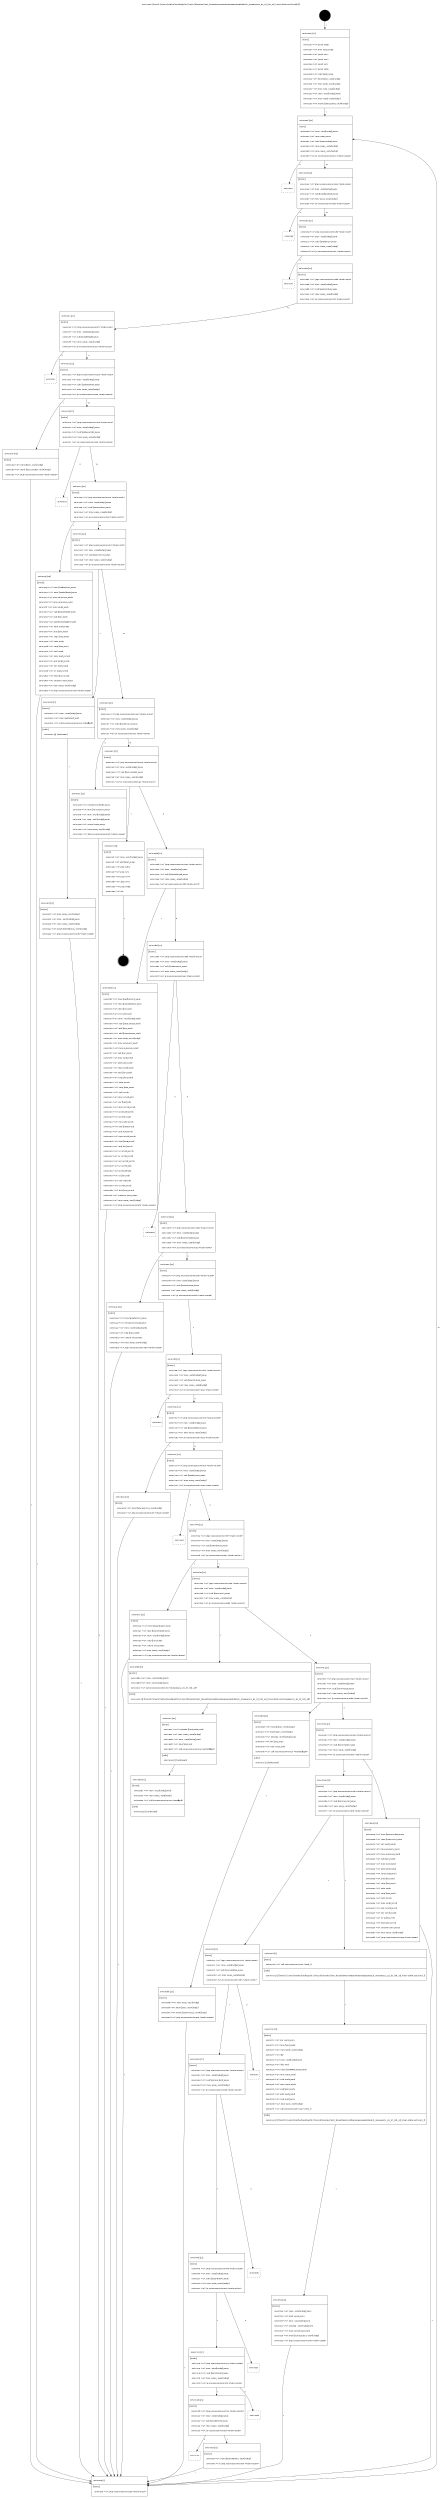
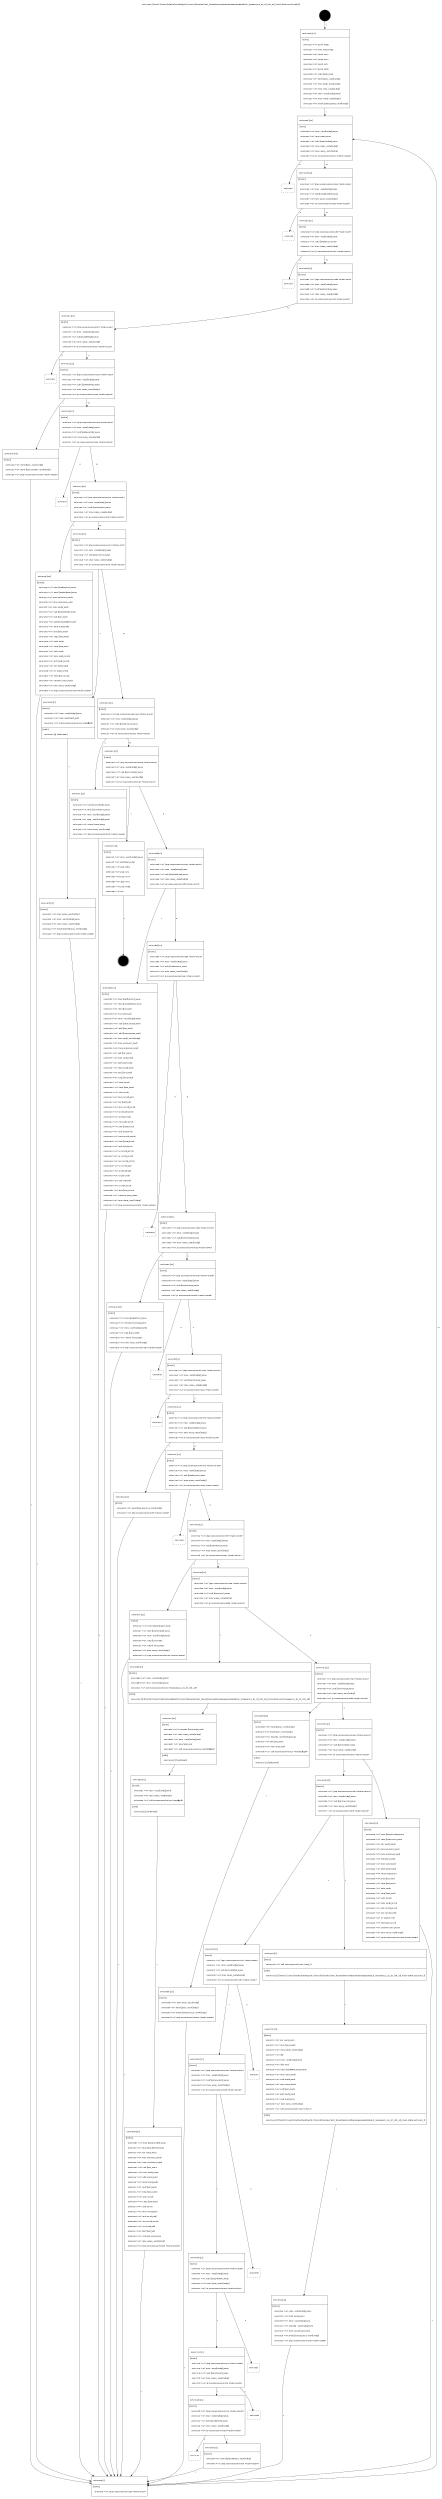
none -> (325, 259)
none -> (157, 1375)
none -> (153, 2189)
